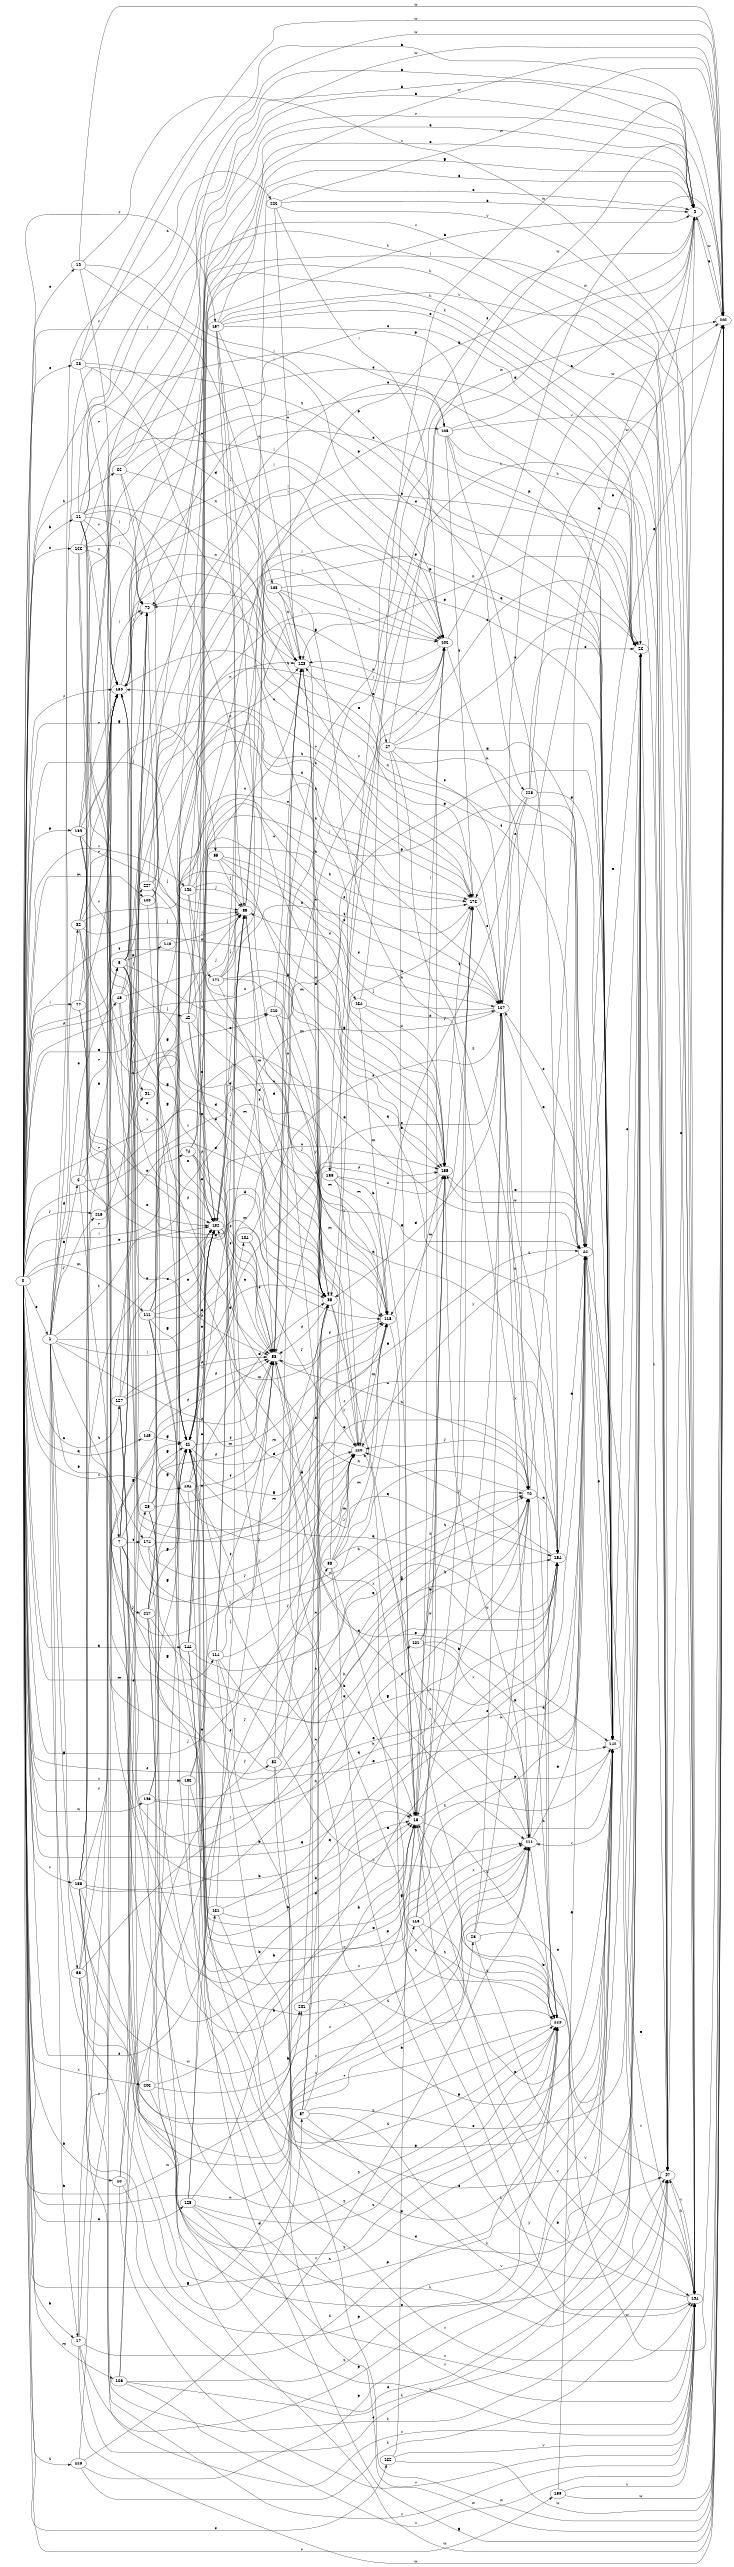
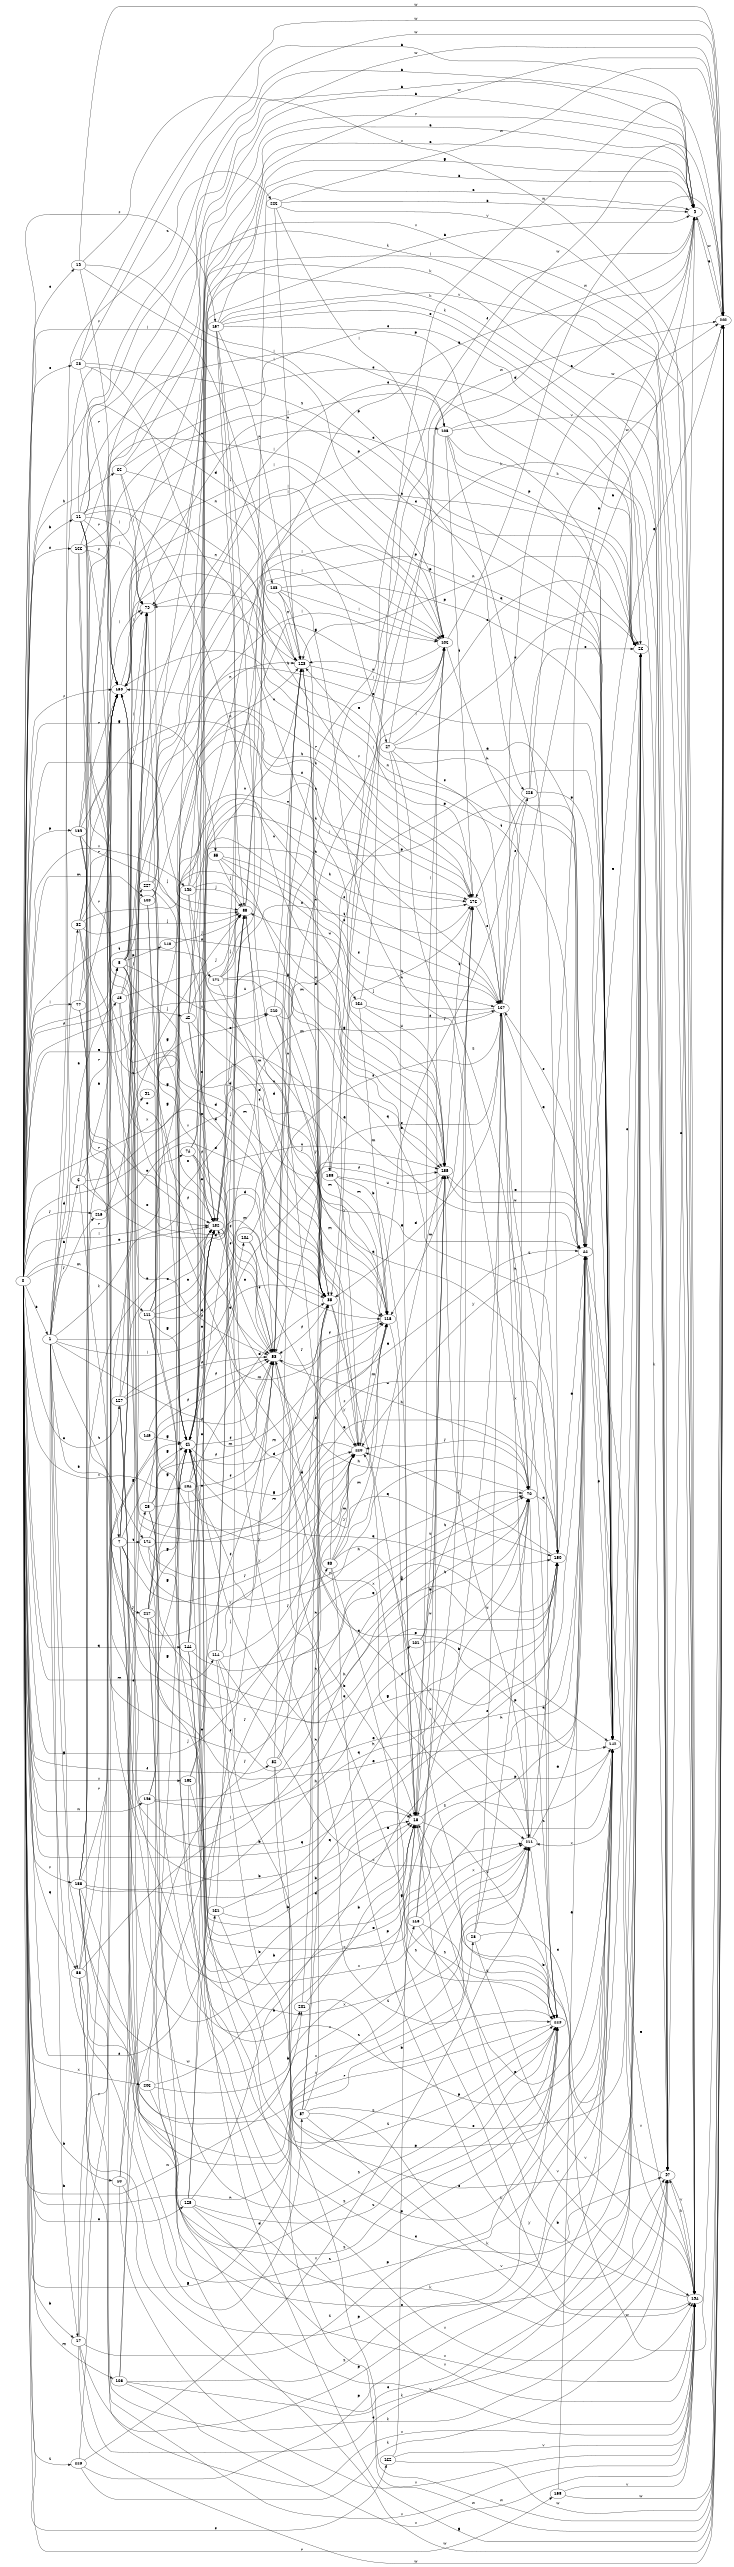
(510, 898) -> (510, 901)
(131, 1027) -> (134, 719)
(35, 1414) -> (26, 1630)
(558, 1558) -> (558, 1558)
none -> (180, 1676)
(506, 1721) -> none
